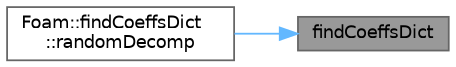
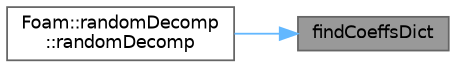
(121, 34) -> (121, 34)
